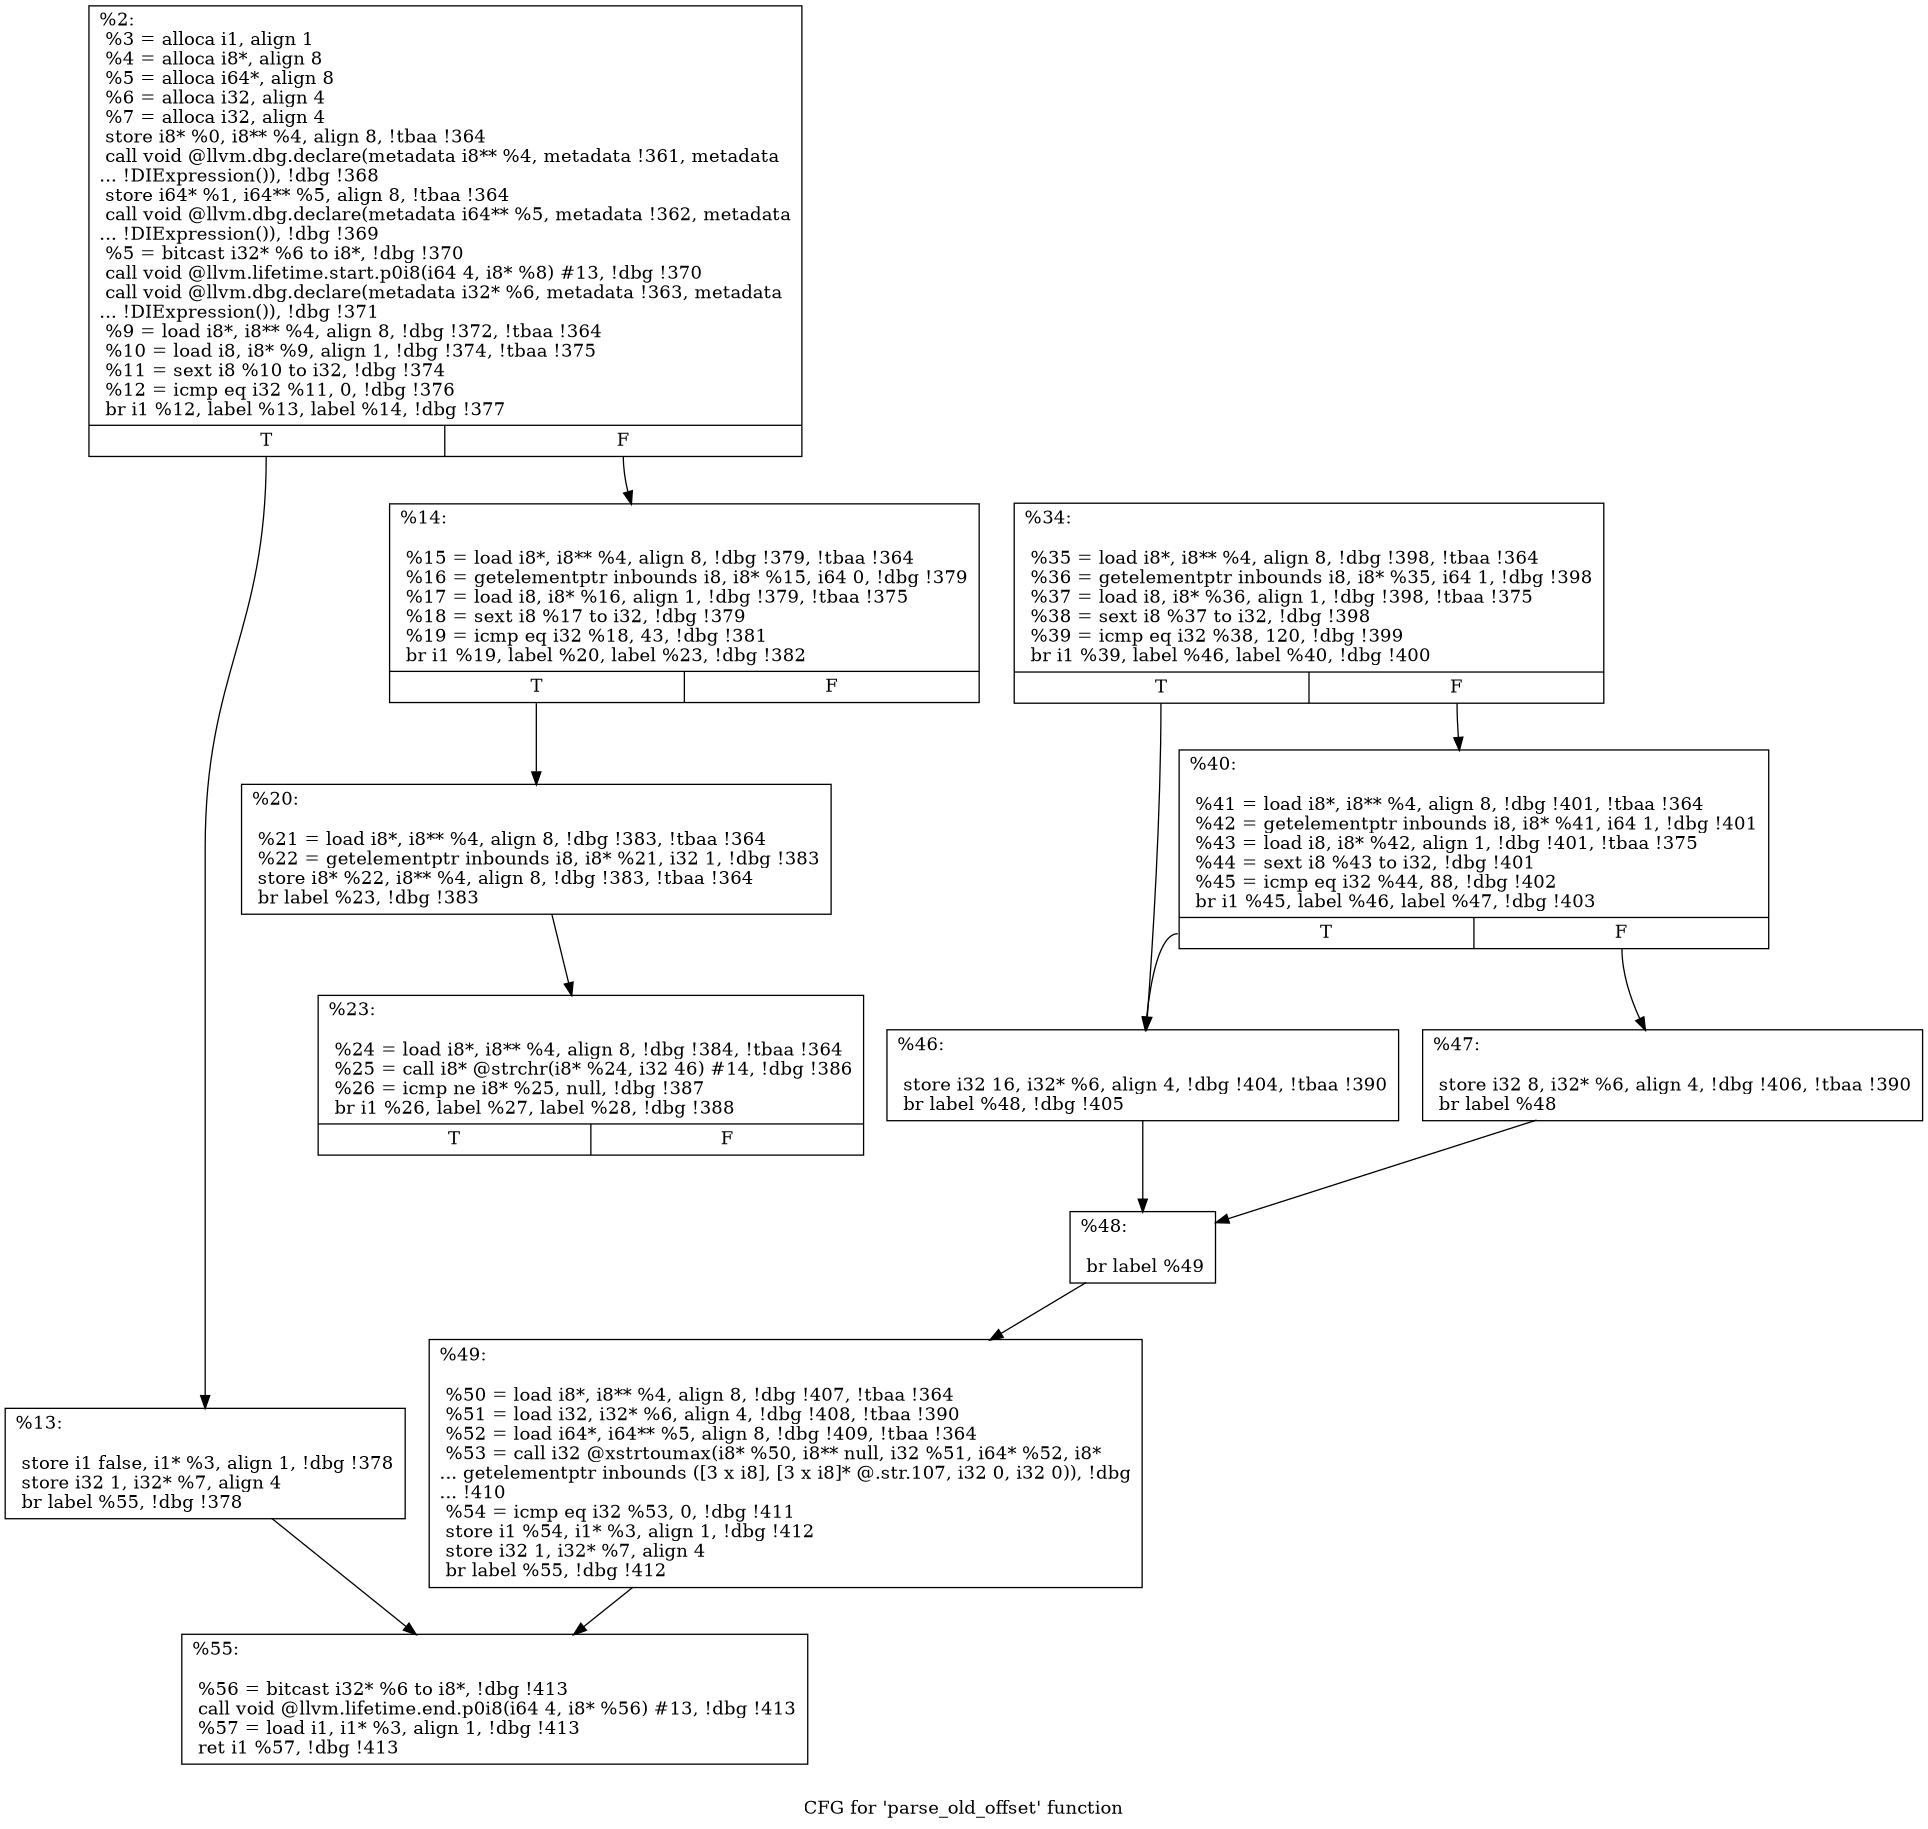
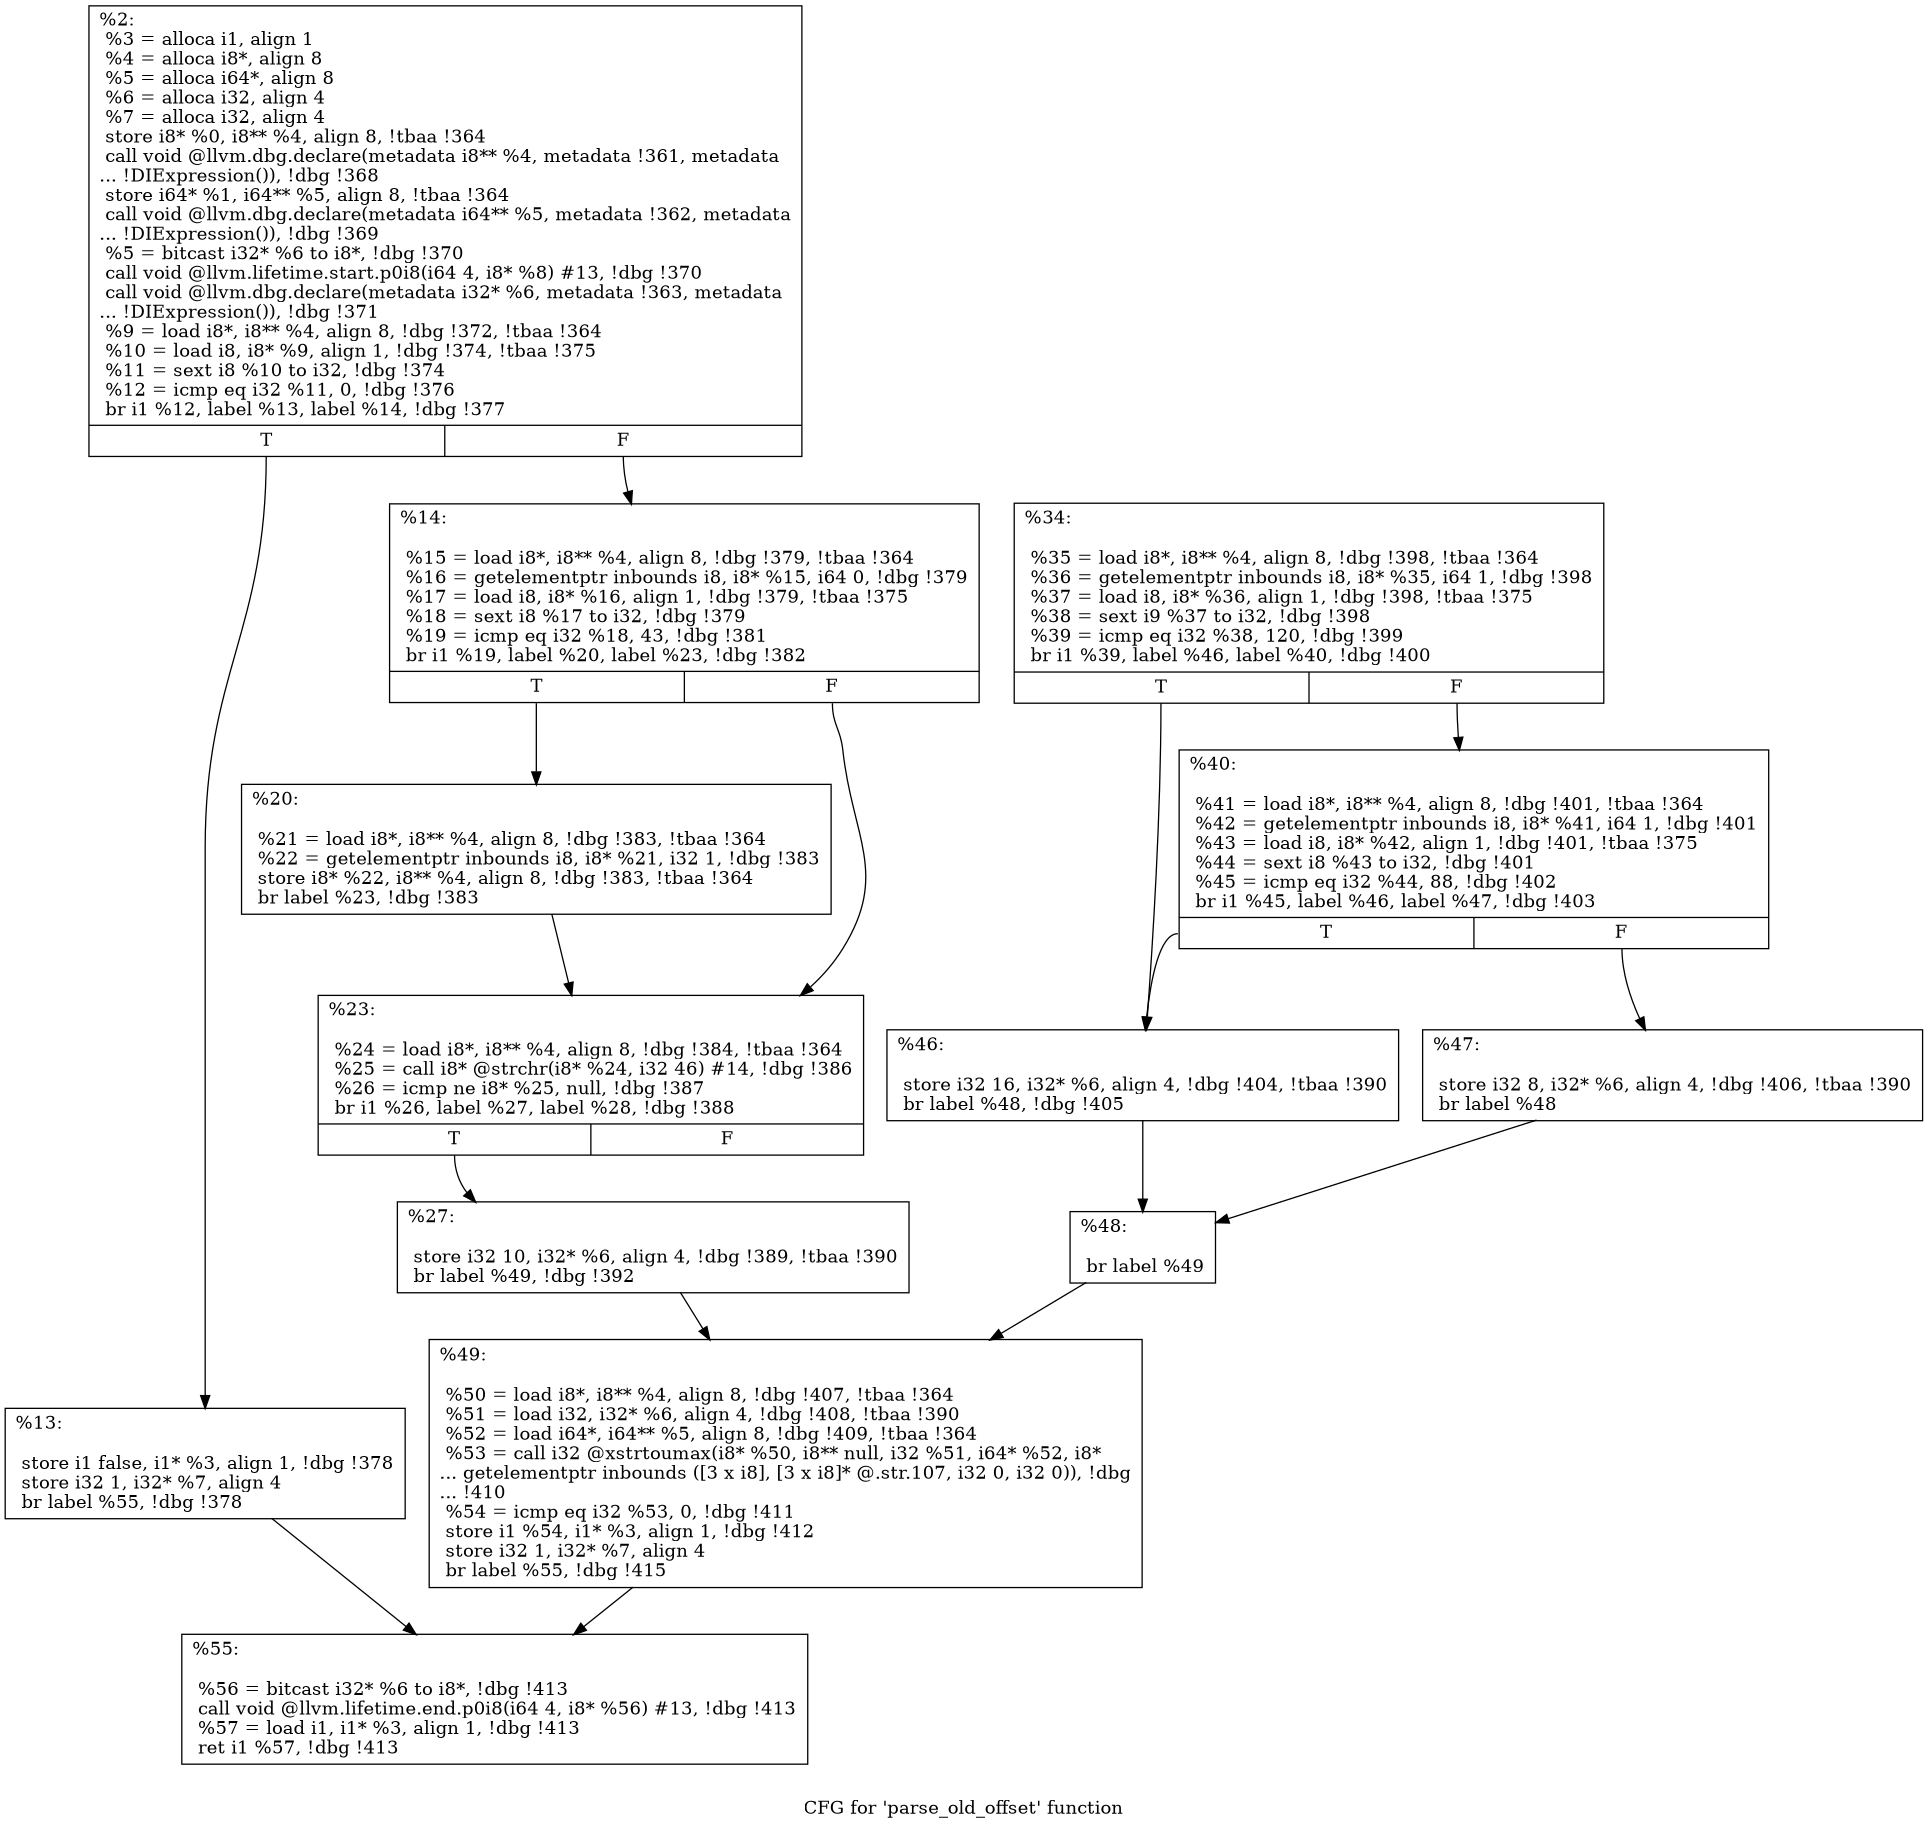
(1198, 617) -> (1198, 617)
none -> (863, 852)
none -> (653, 1247)
(553, 1571) -> (553, 1571)
